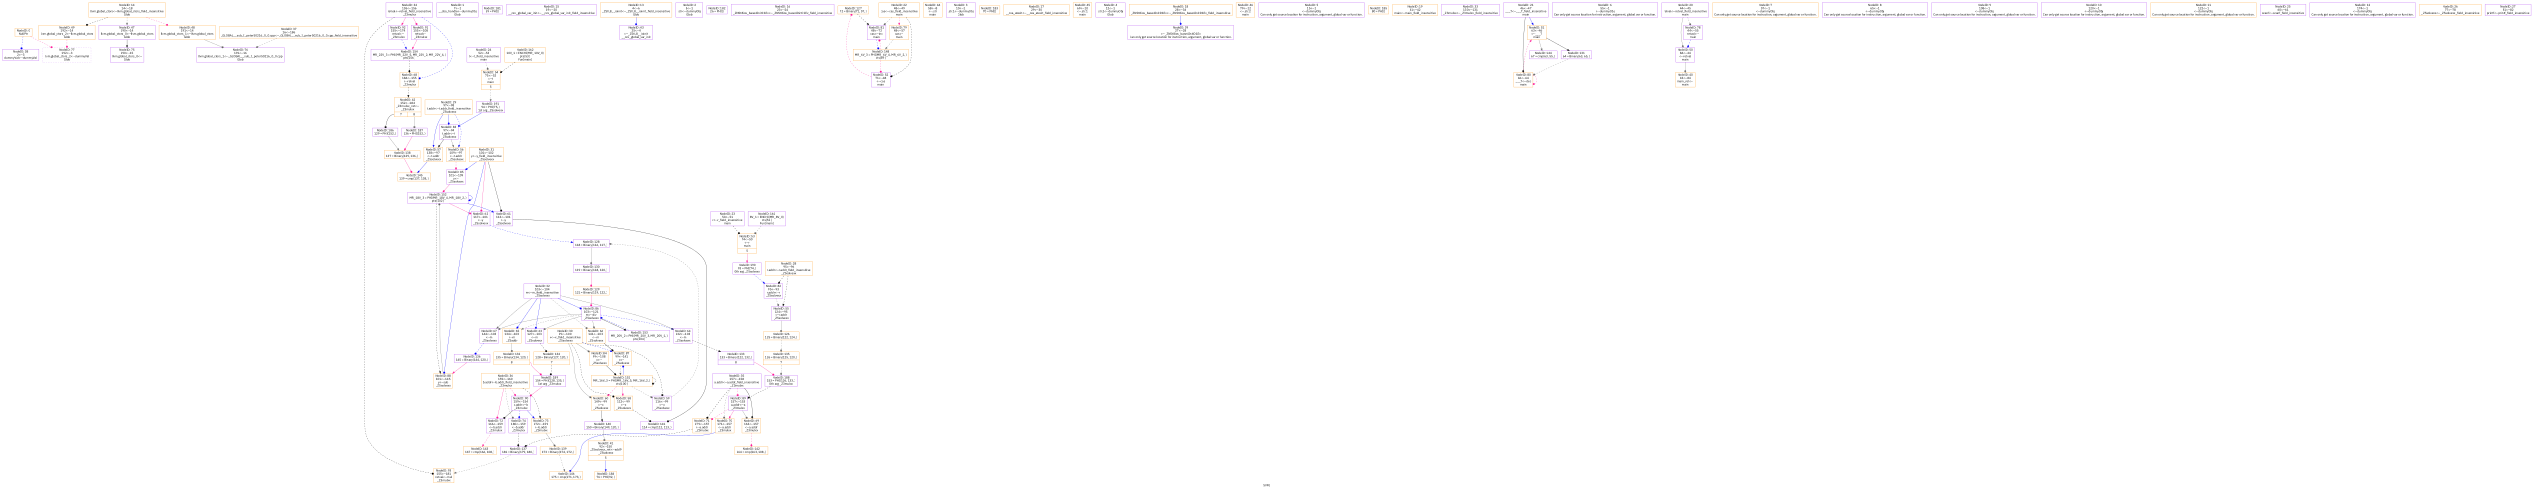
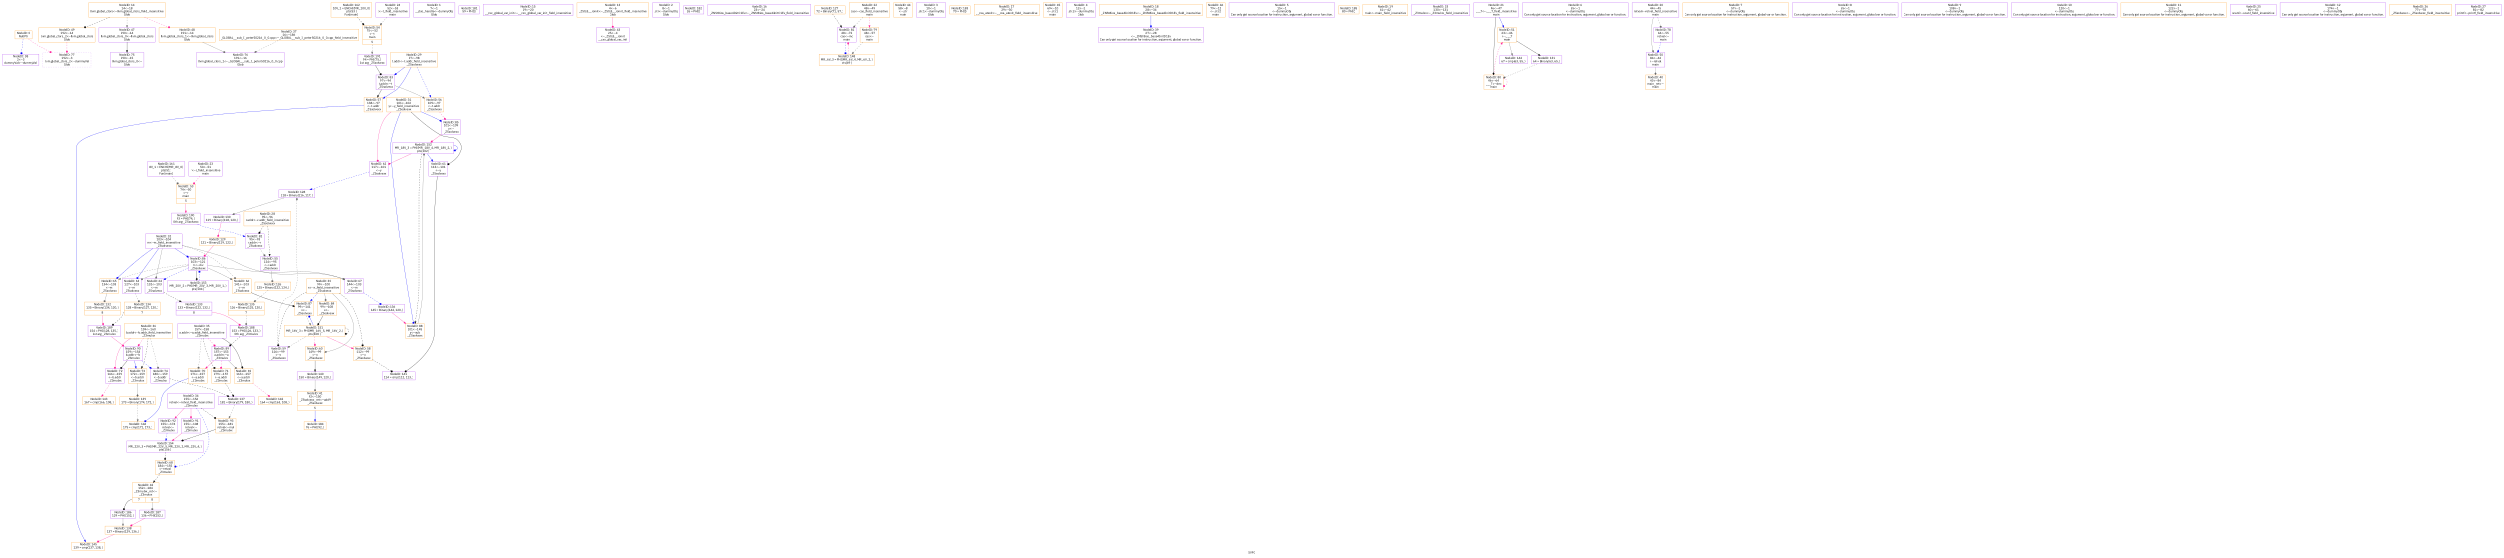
(636, 20) -> (613, 22)
(880, 45) -> (848, 49)
(881, 80) -> none
(471, 119) -> (378, 69)
(736, 229) -> (197, 179)
(512, 341) -> (109, 291)
(543, 347) -> (137, 297)
none -> (200, 435)
